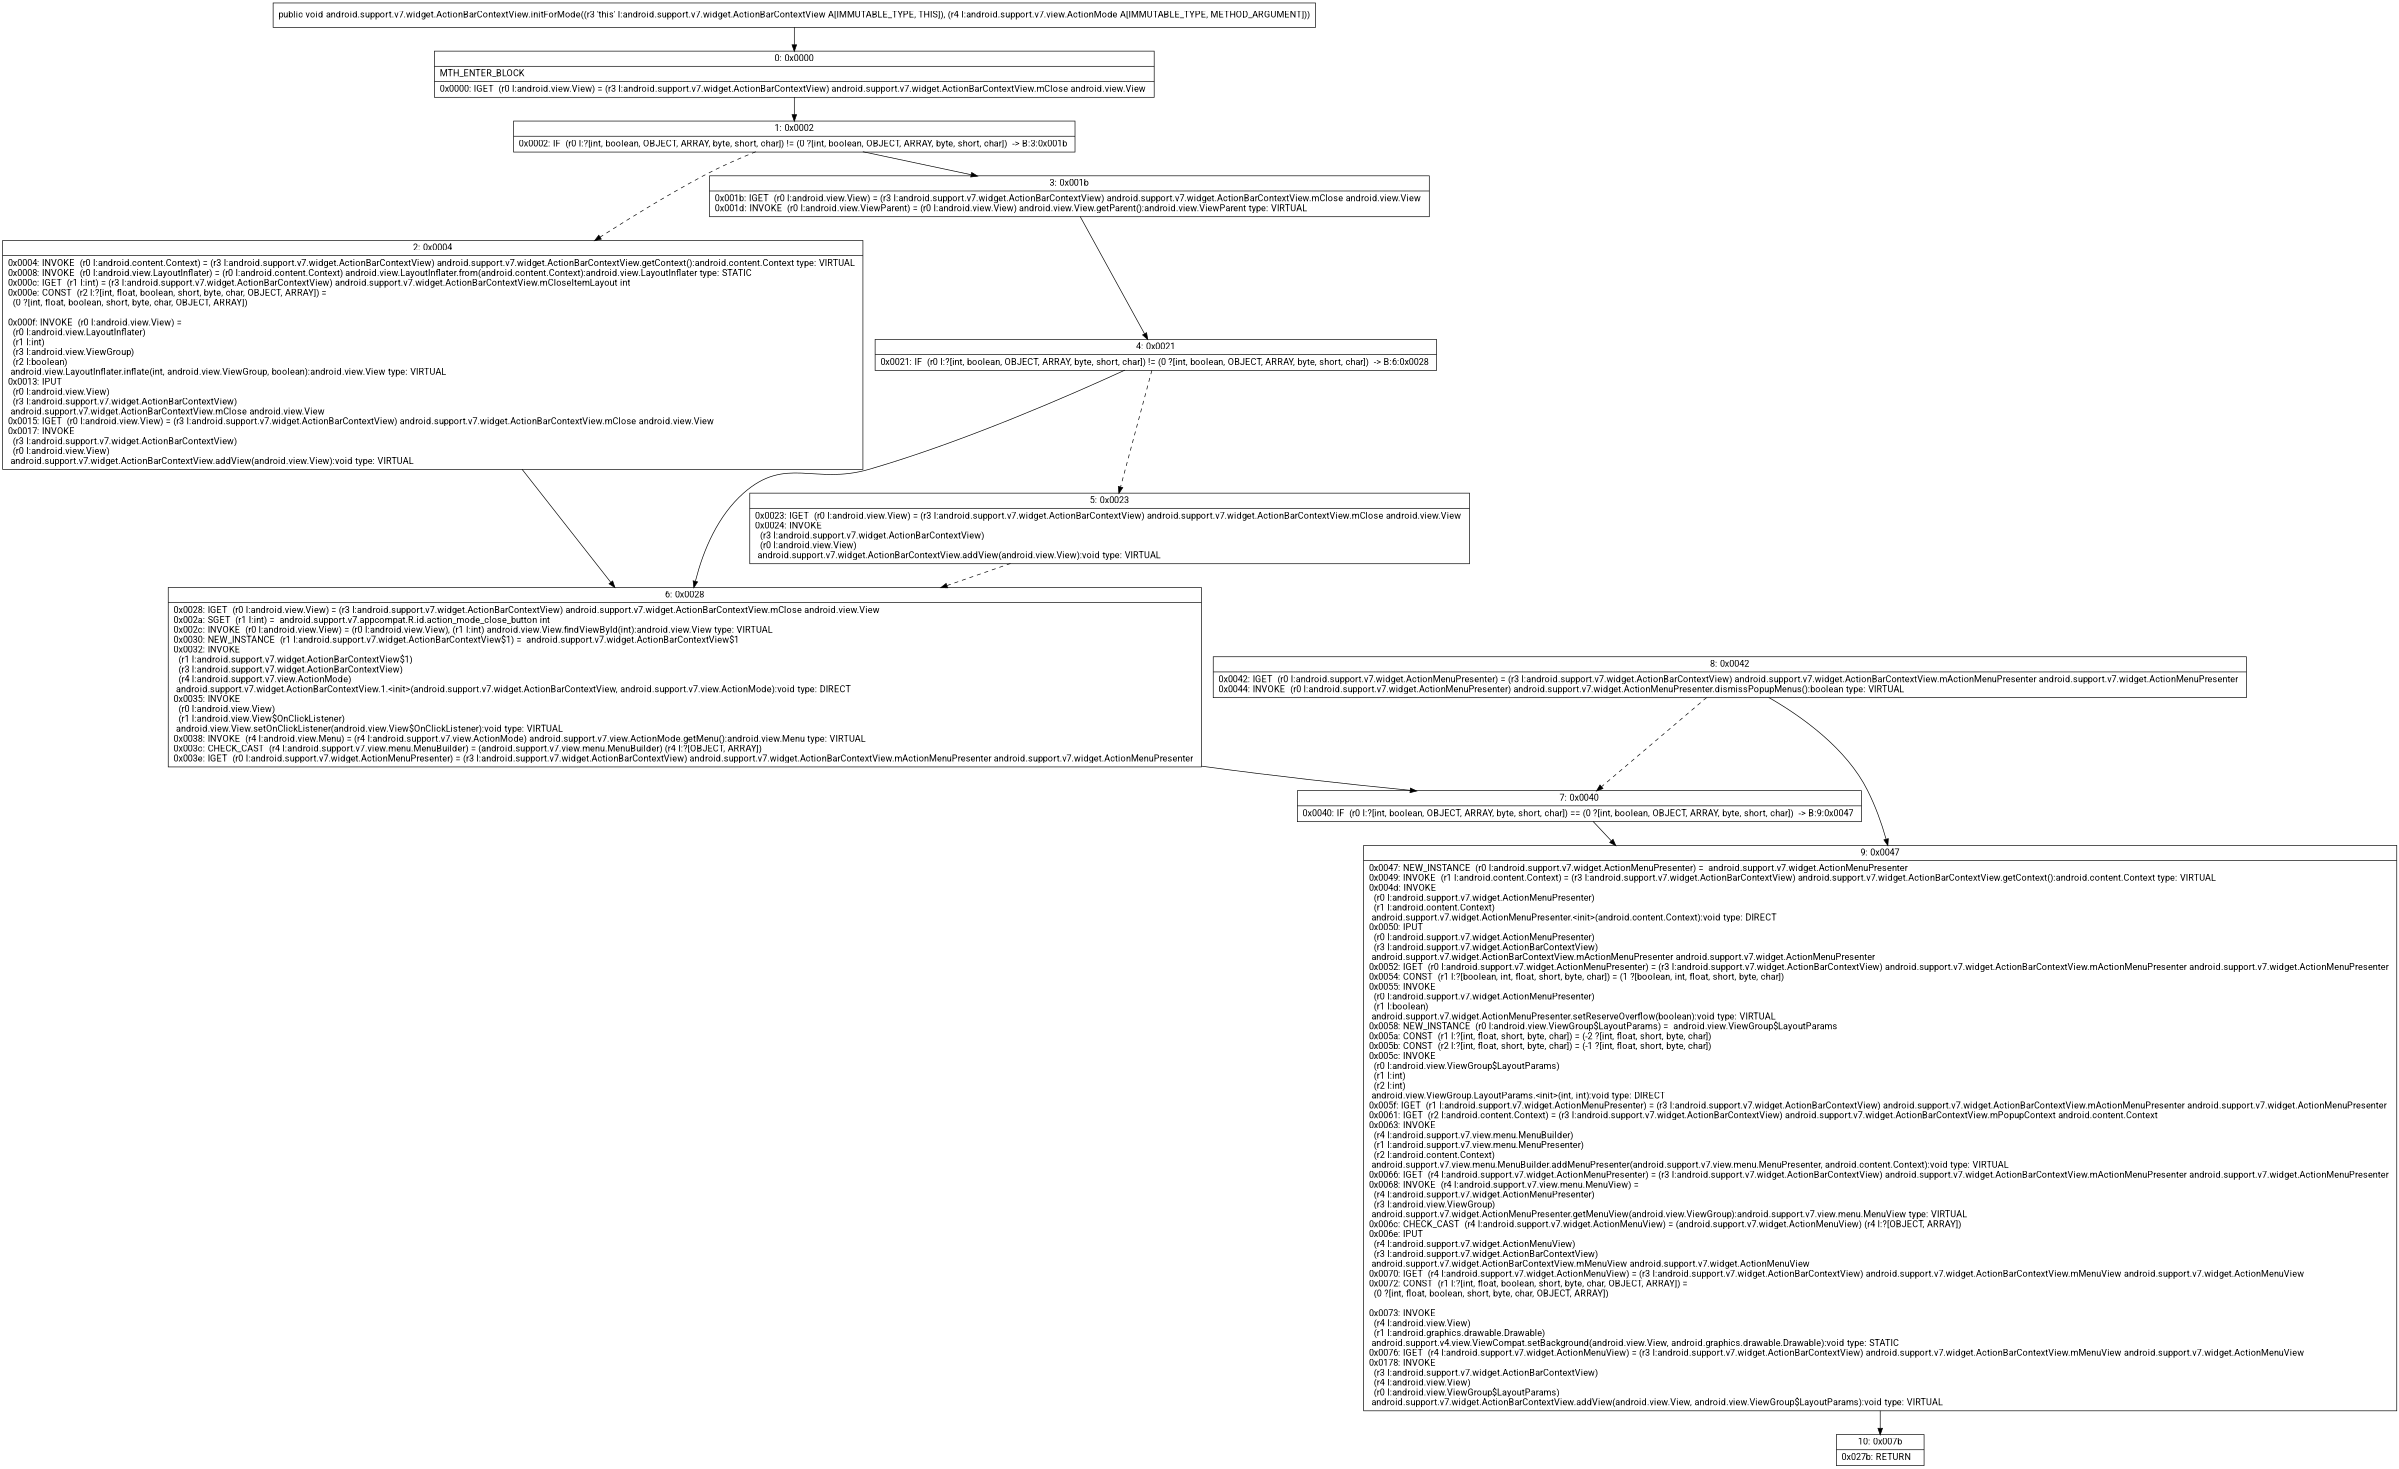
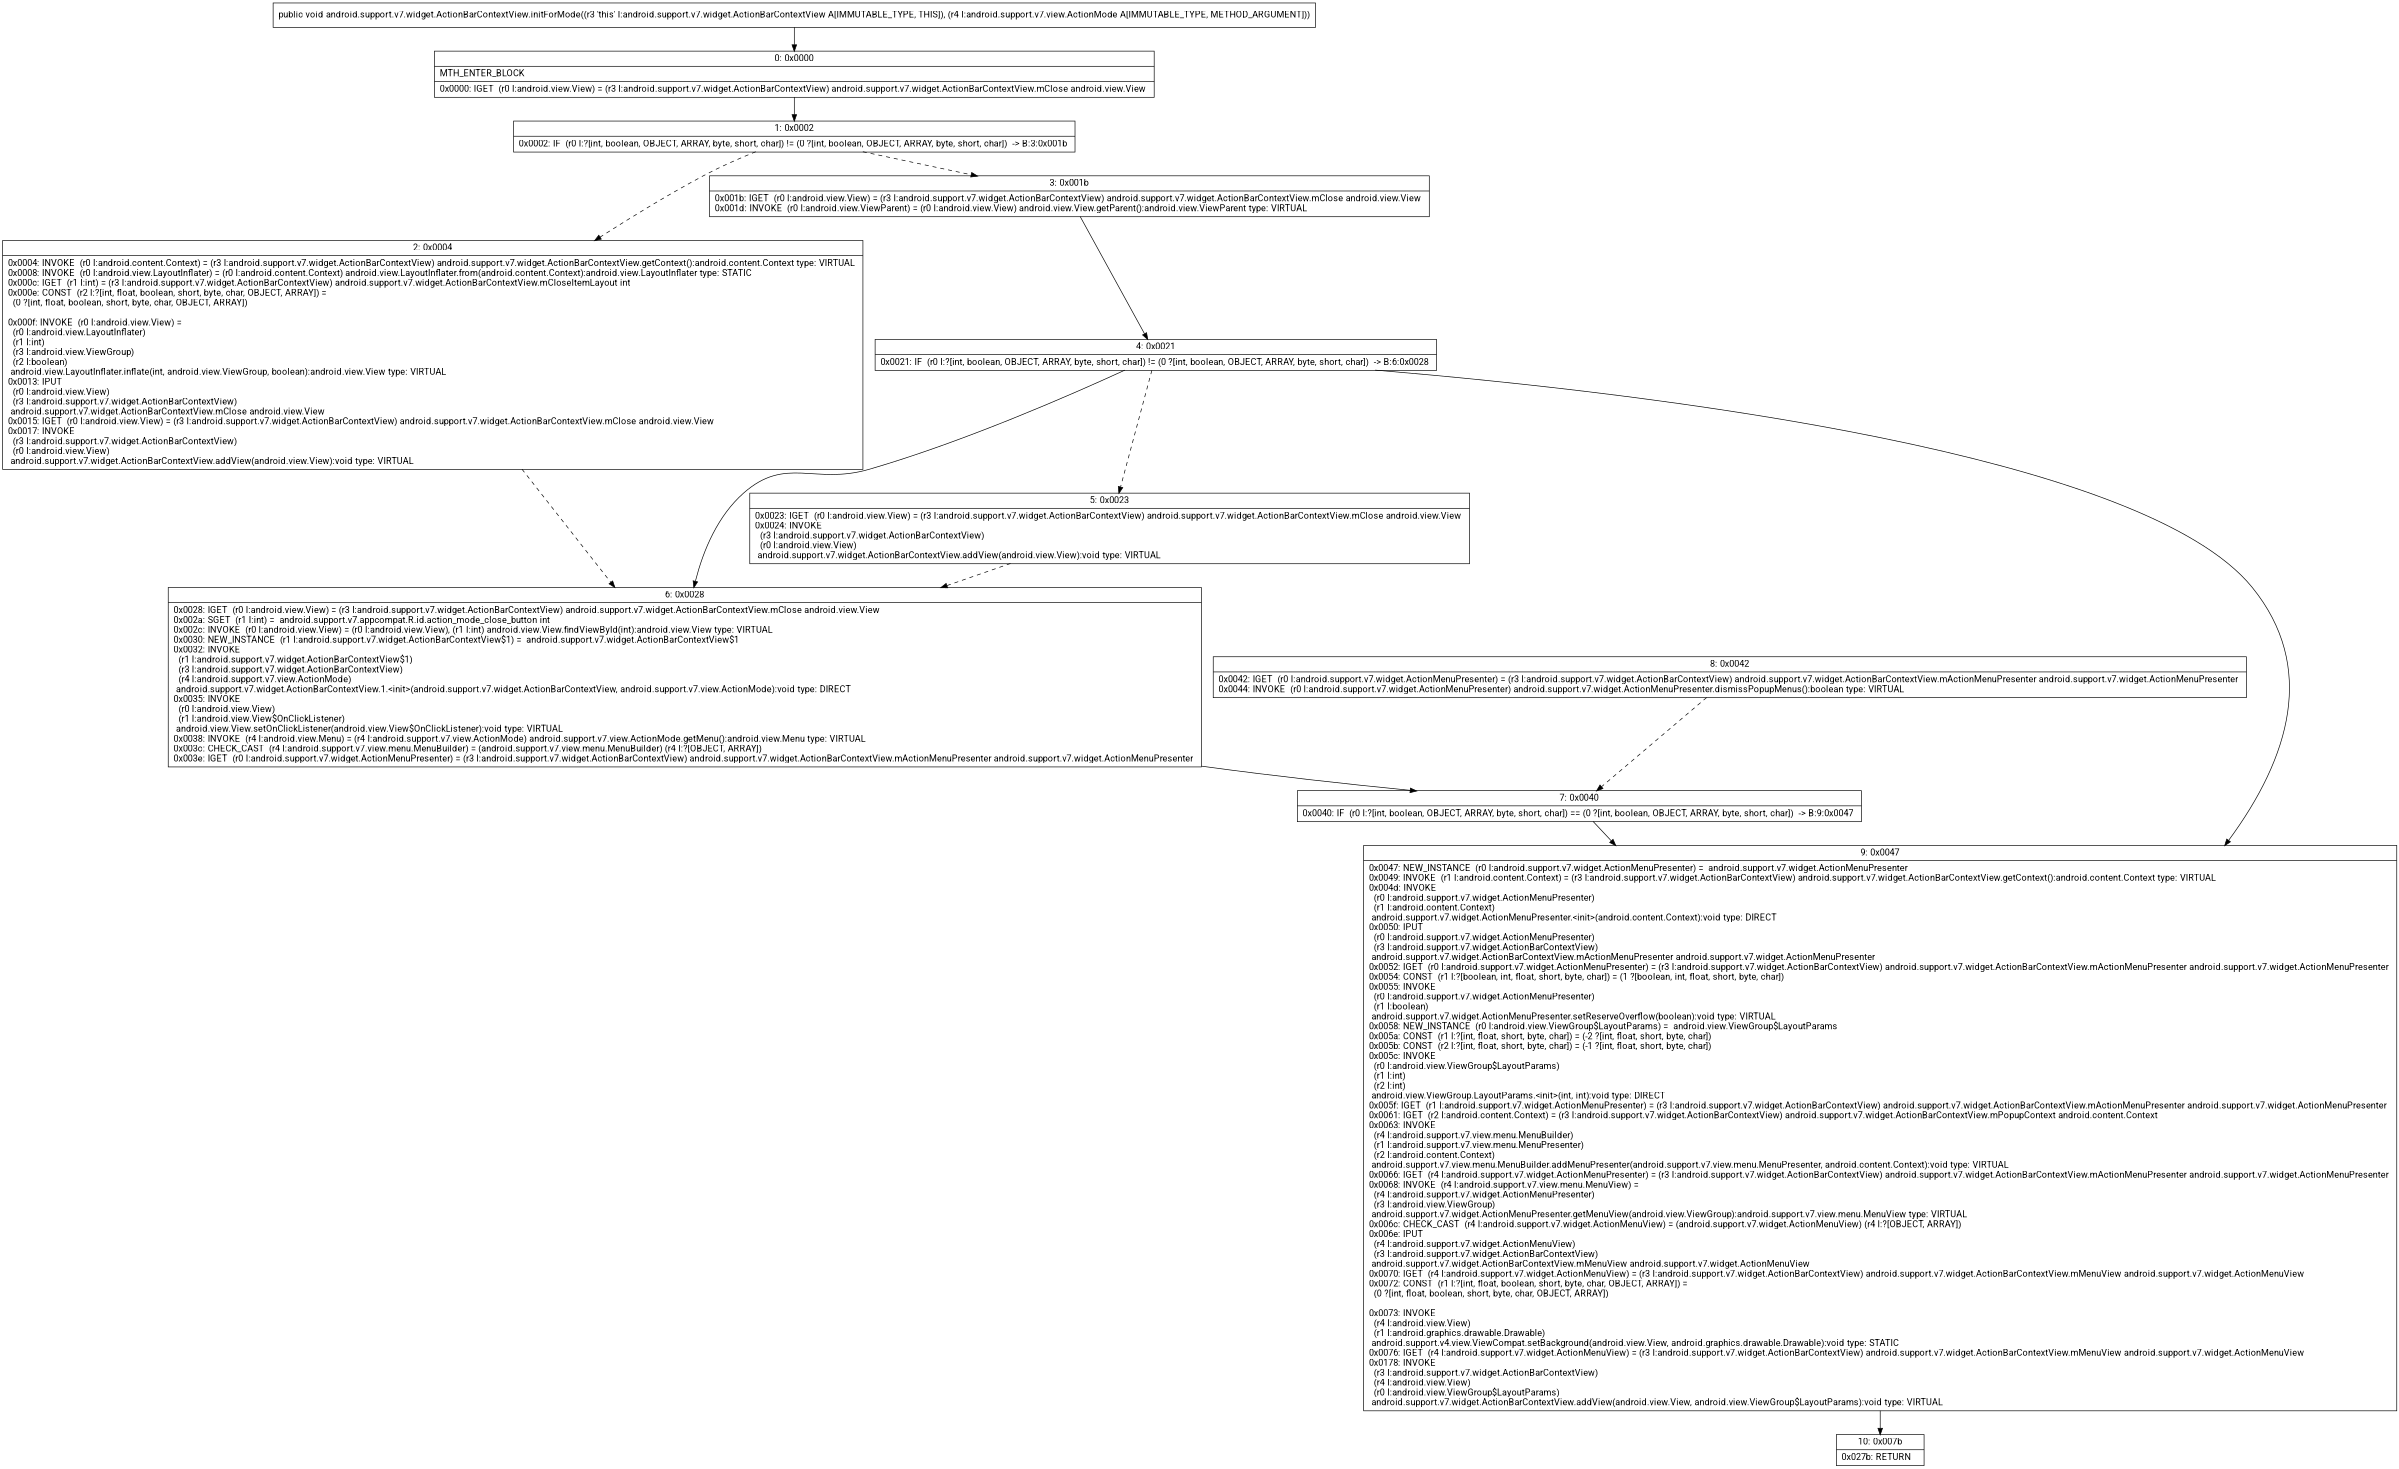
(917, 163) -> (917, 163)
(566, 526) -> (566, 526)
(1843, 756) -> (1964, 457)
